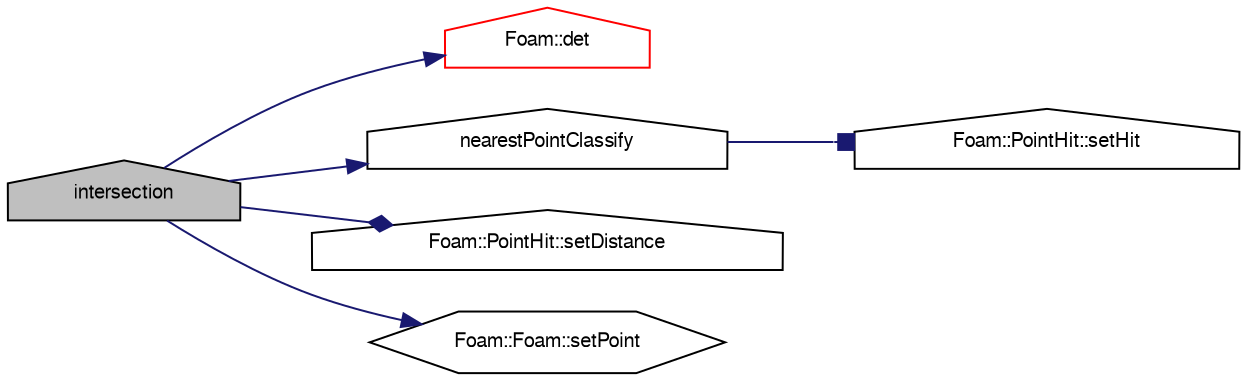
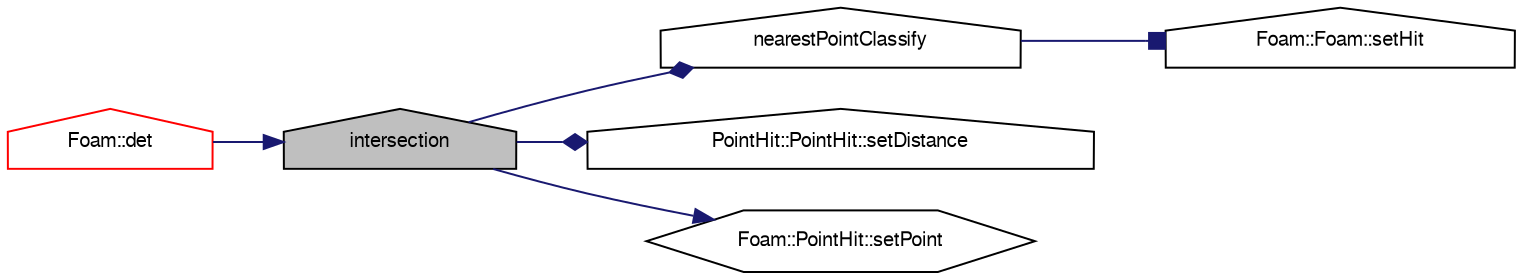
(289, 100) -> (238, 142)
(1047, 142) -> (1340, 41)
(288, 174) -> (568, 95)
(547, 243) -> (841, 142)
(547, 342) -> (841, 241)
